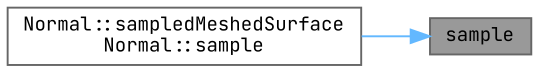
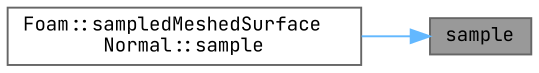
(184, 36) -> (184, 36)
